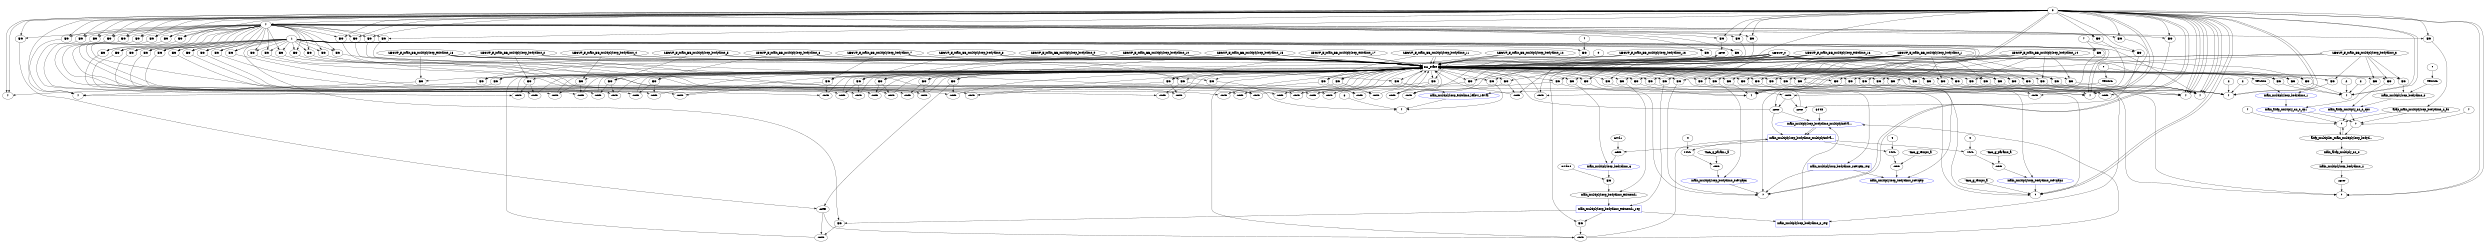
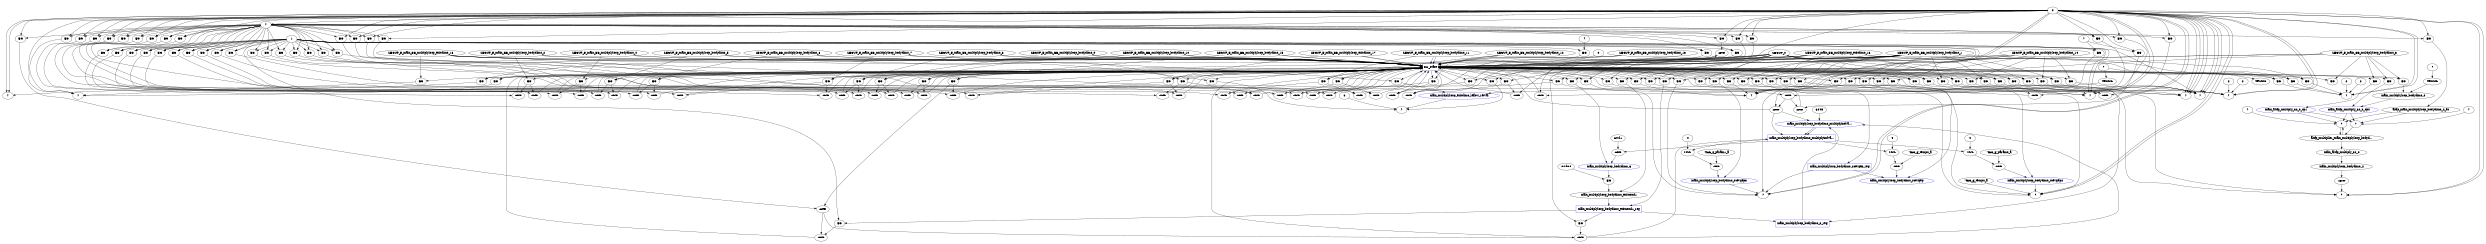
(1430, 67) -> (1430, 67)
(2286, 96) -> none
